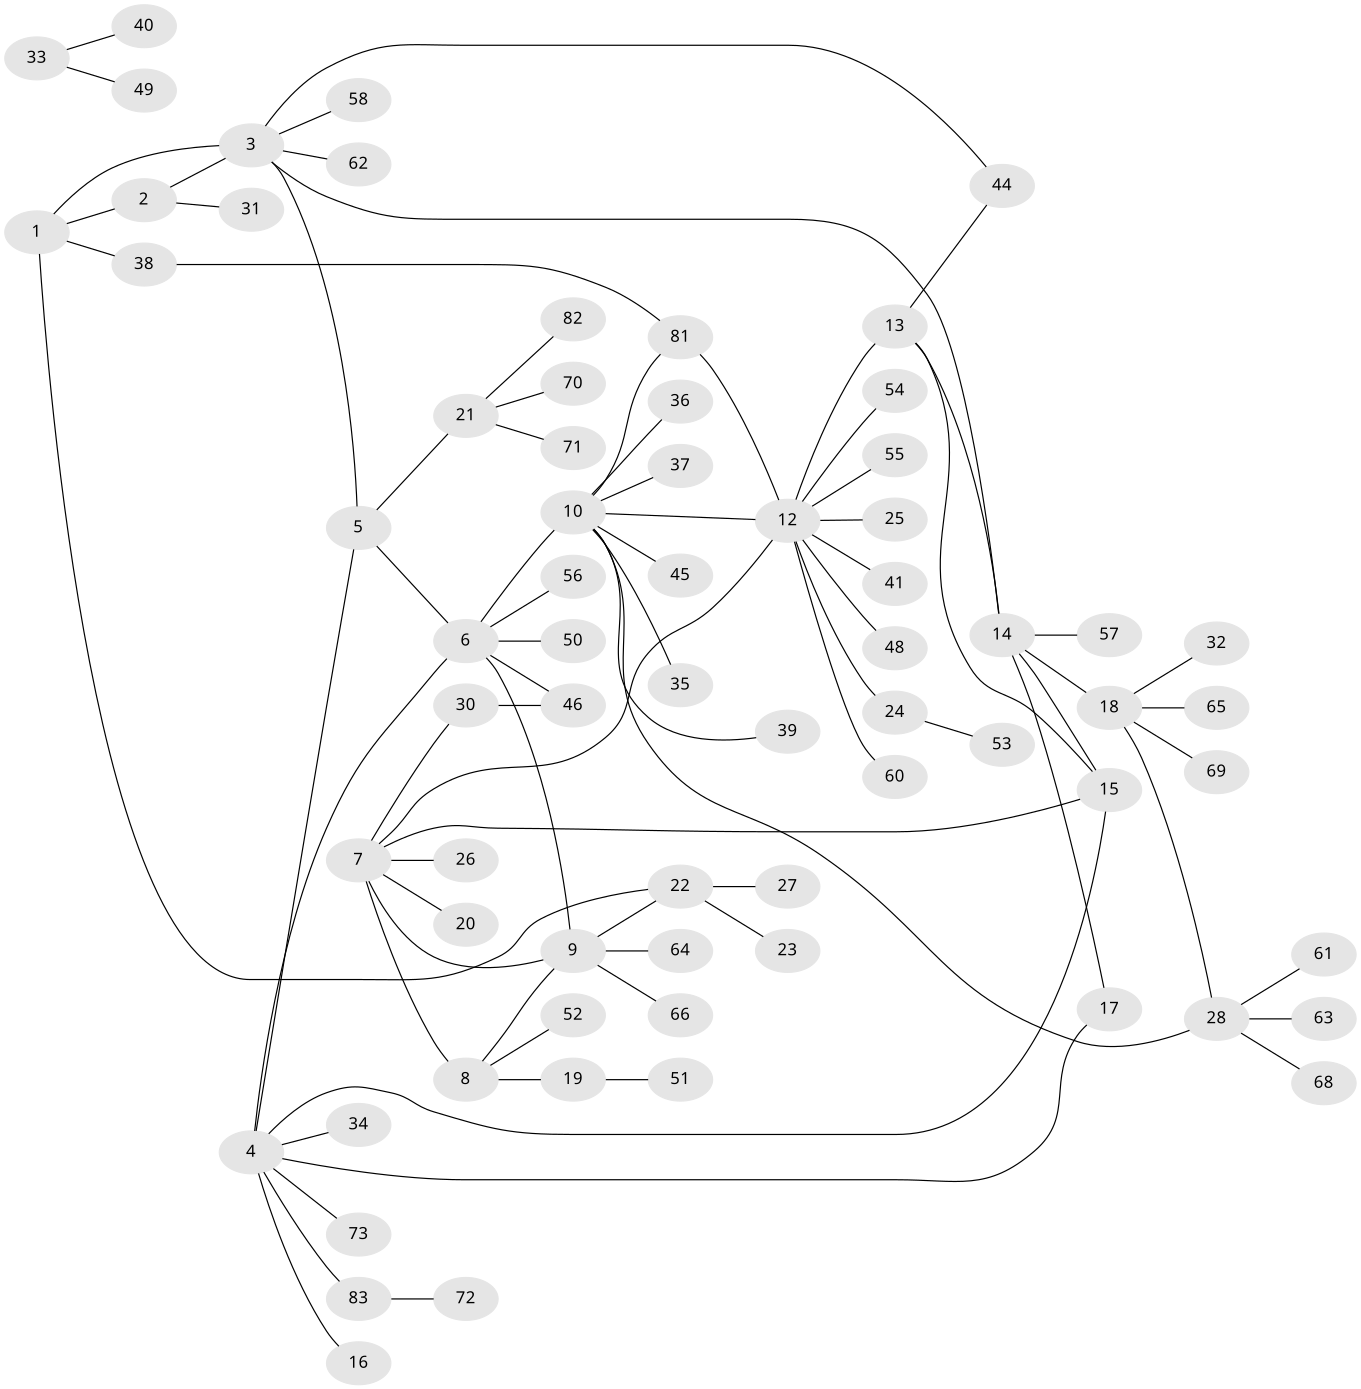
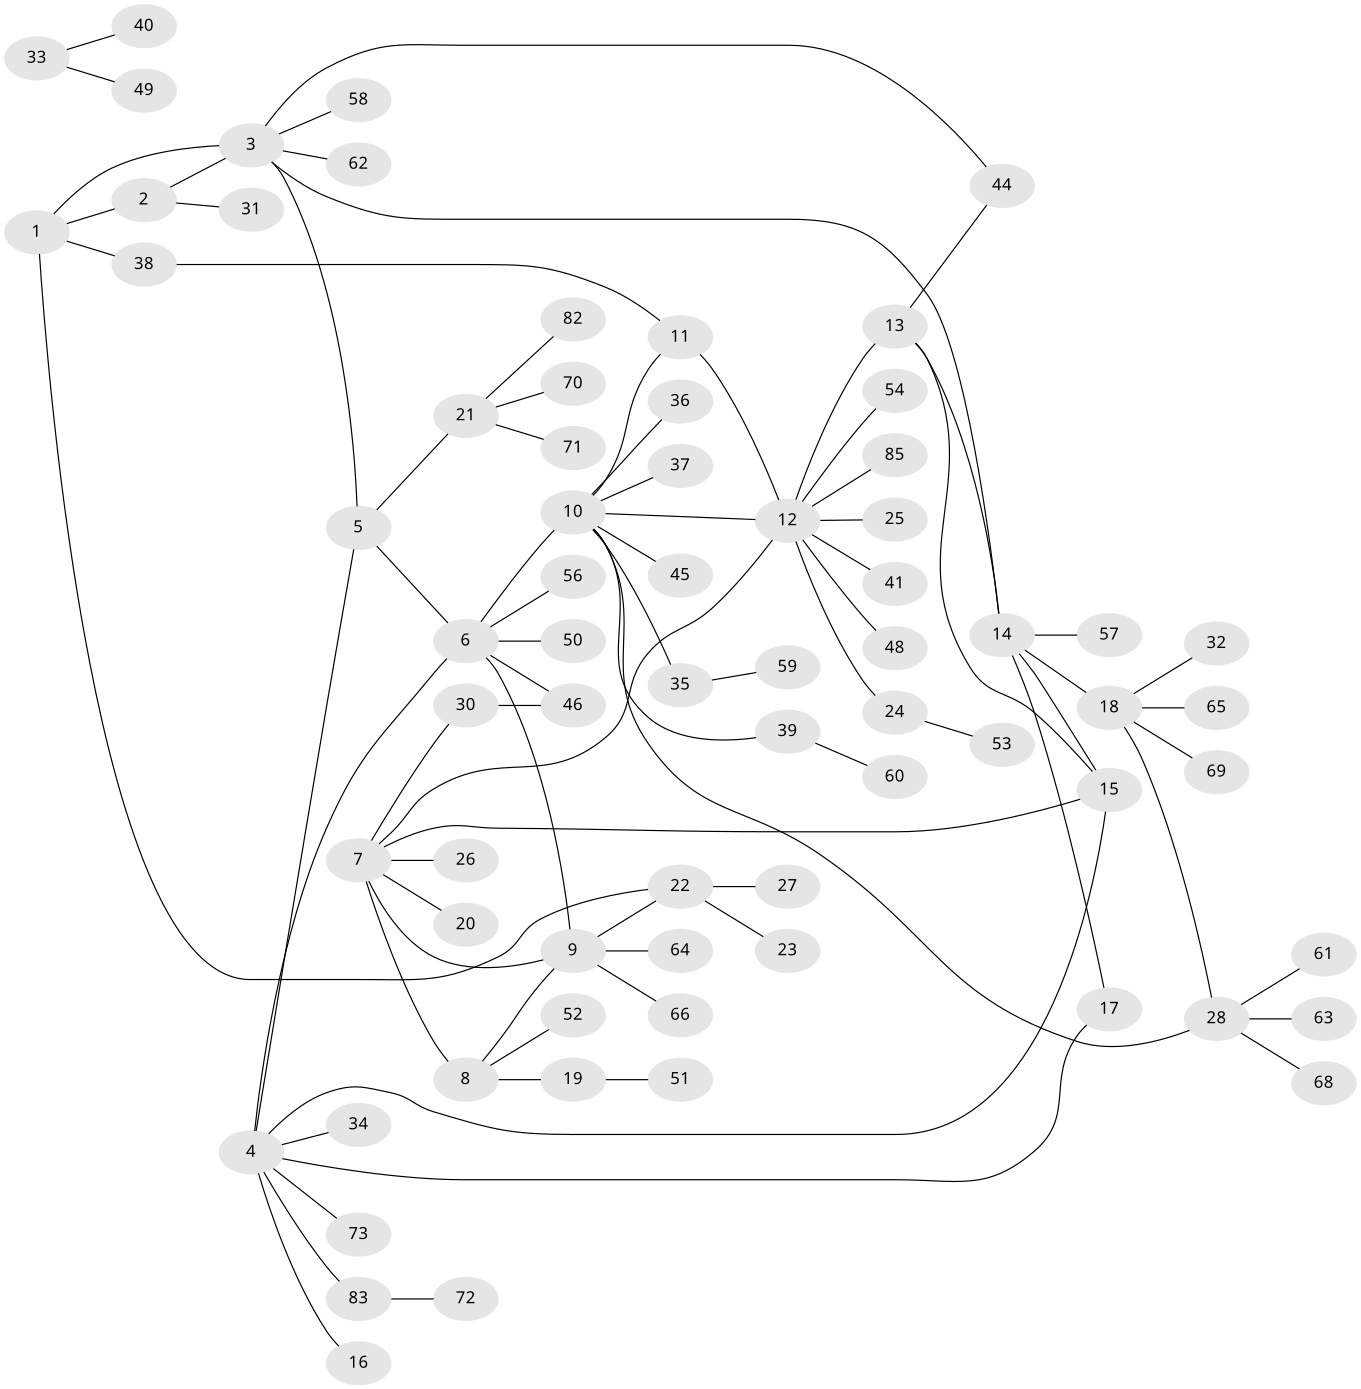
(680, 337) -> (680, 337)
(895, 455) -> (895, 455)
(828, 654) -> (841, 754)
none -> (788, 667)
